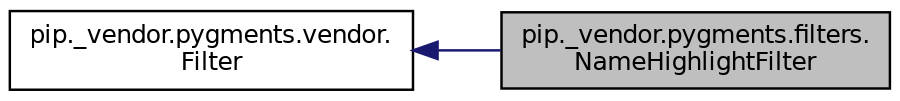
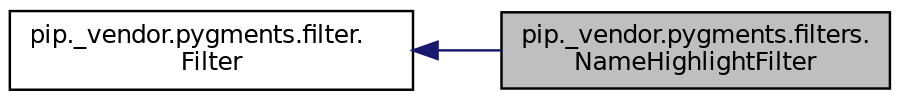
(211, 50) -> (211, 50)
